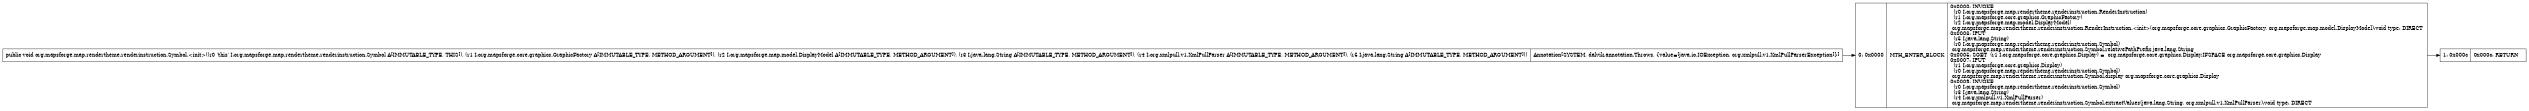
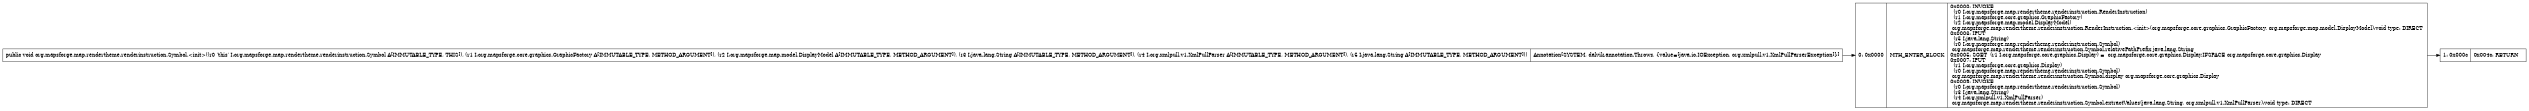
(2498, 55) -> (2498, 55)
